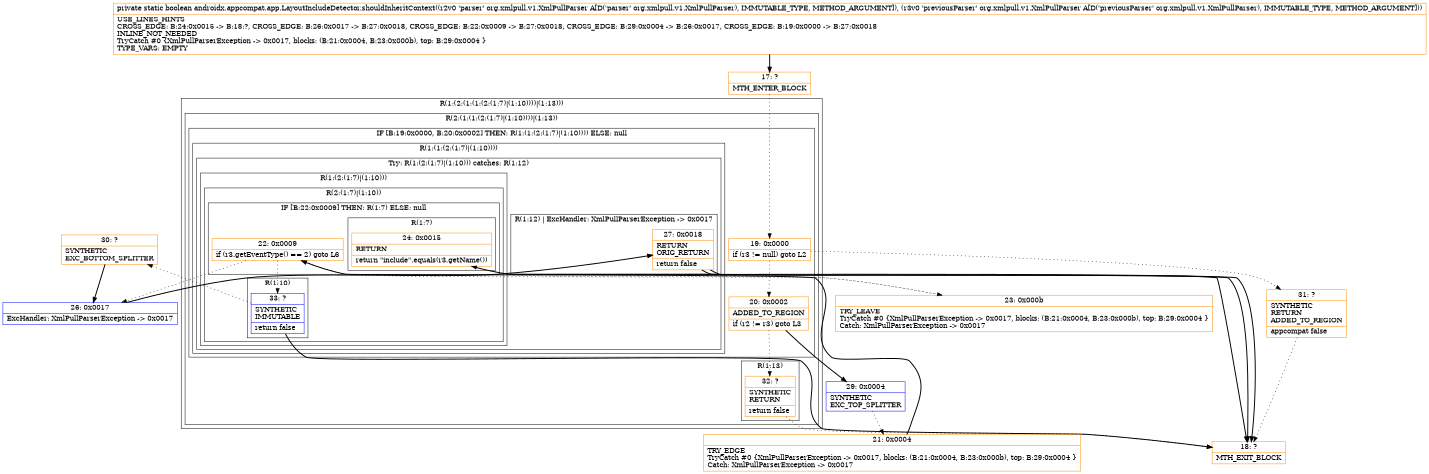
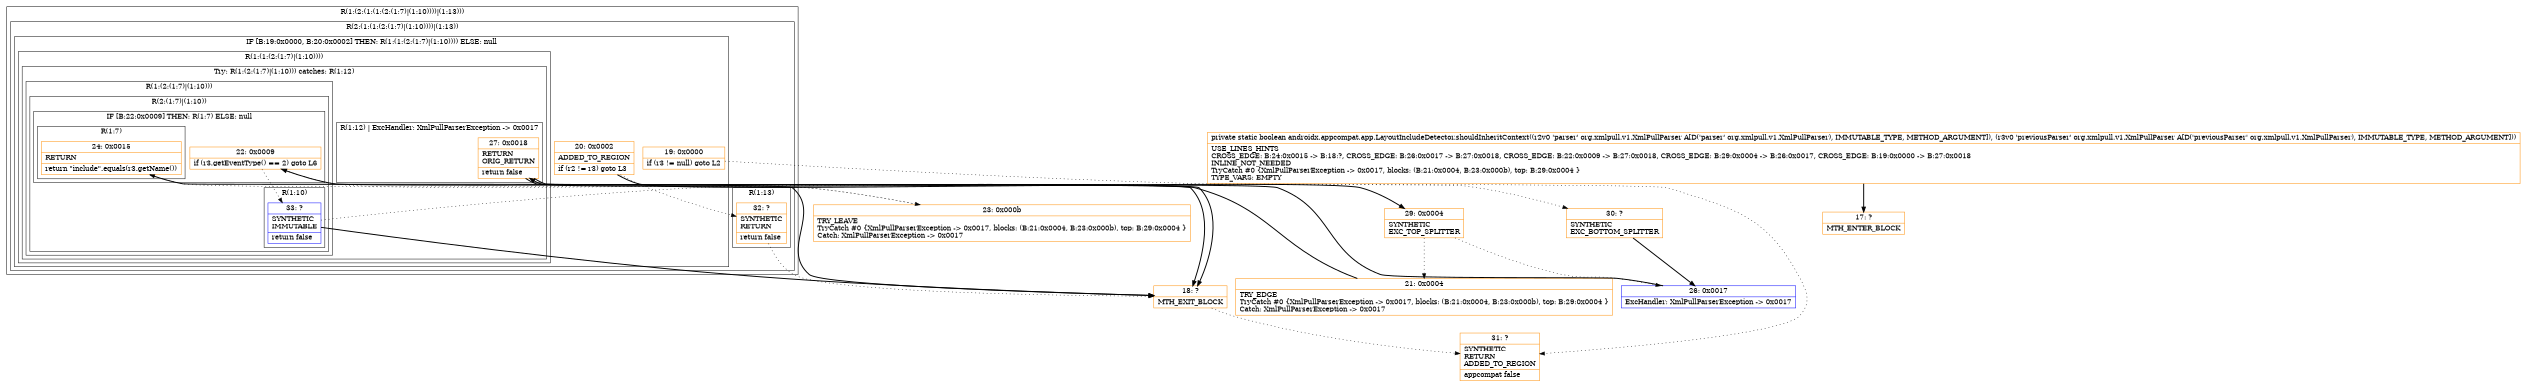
(770, 164) -> none
(769, 280) -> none
(177, 284) -> (1553, 272)
(1277, 388) -> (1332, 338)
(866, 396) -> (1424, 223)
